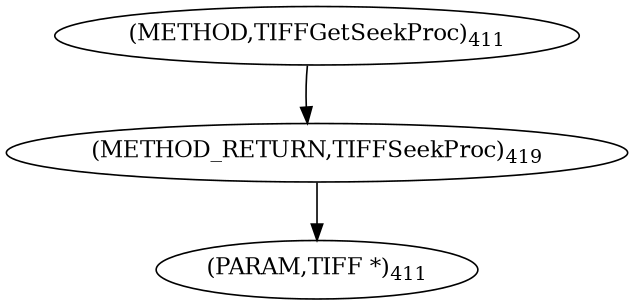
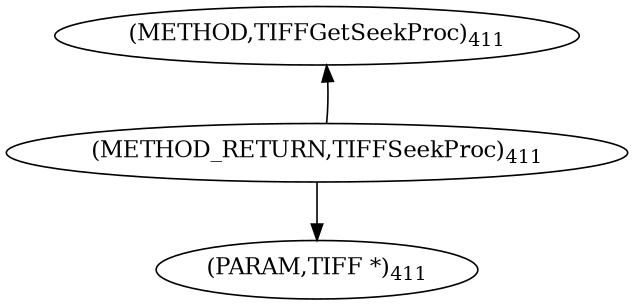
(306, 86) -> (328, 103)
(524, 150) -> (524, 150)
